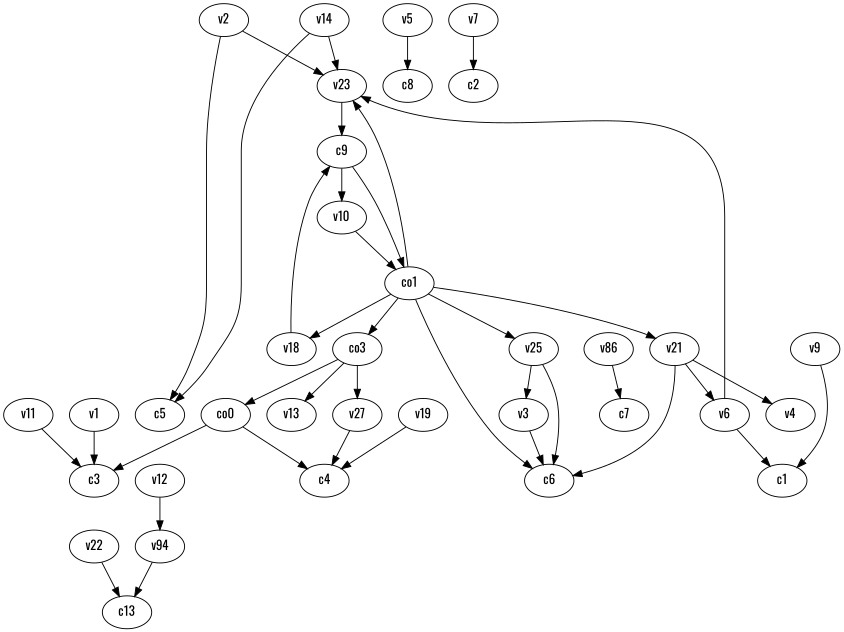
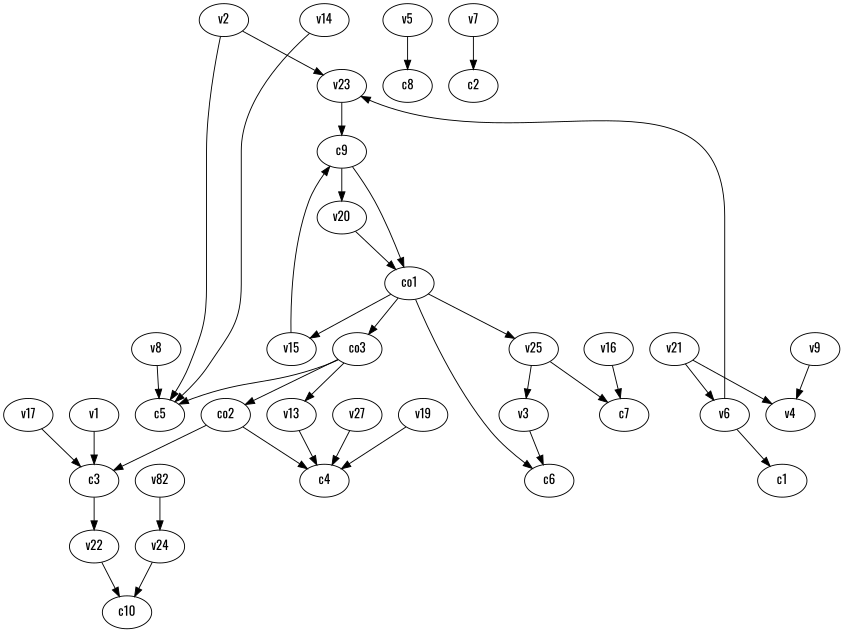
(332, 49) -> none
(392, 184) -> none
(342, 218) -> (342, 218)
(541, 306) -> none
none -> (156, 349)
(292, 349) -> (292, 349)
(609, 349) -> (609, 349)
(357, 378) -> (263, 381)
(558, 409) -> (575, 379)
(28, 415) -> (28, 415)
(226, 415) -> (226, 415)
(827, 416) -> (805, 378)
(651, 438) -> none
none -> (306, 444)
(160, 481) -> (160, 481)
none -> (94, 509)
(160, 547) -> (160, 547)
(127, 612) -> (127, 612)
